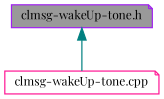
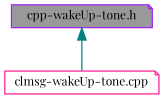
(82, 16) -> (82, 16)
